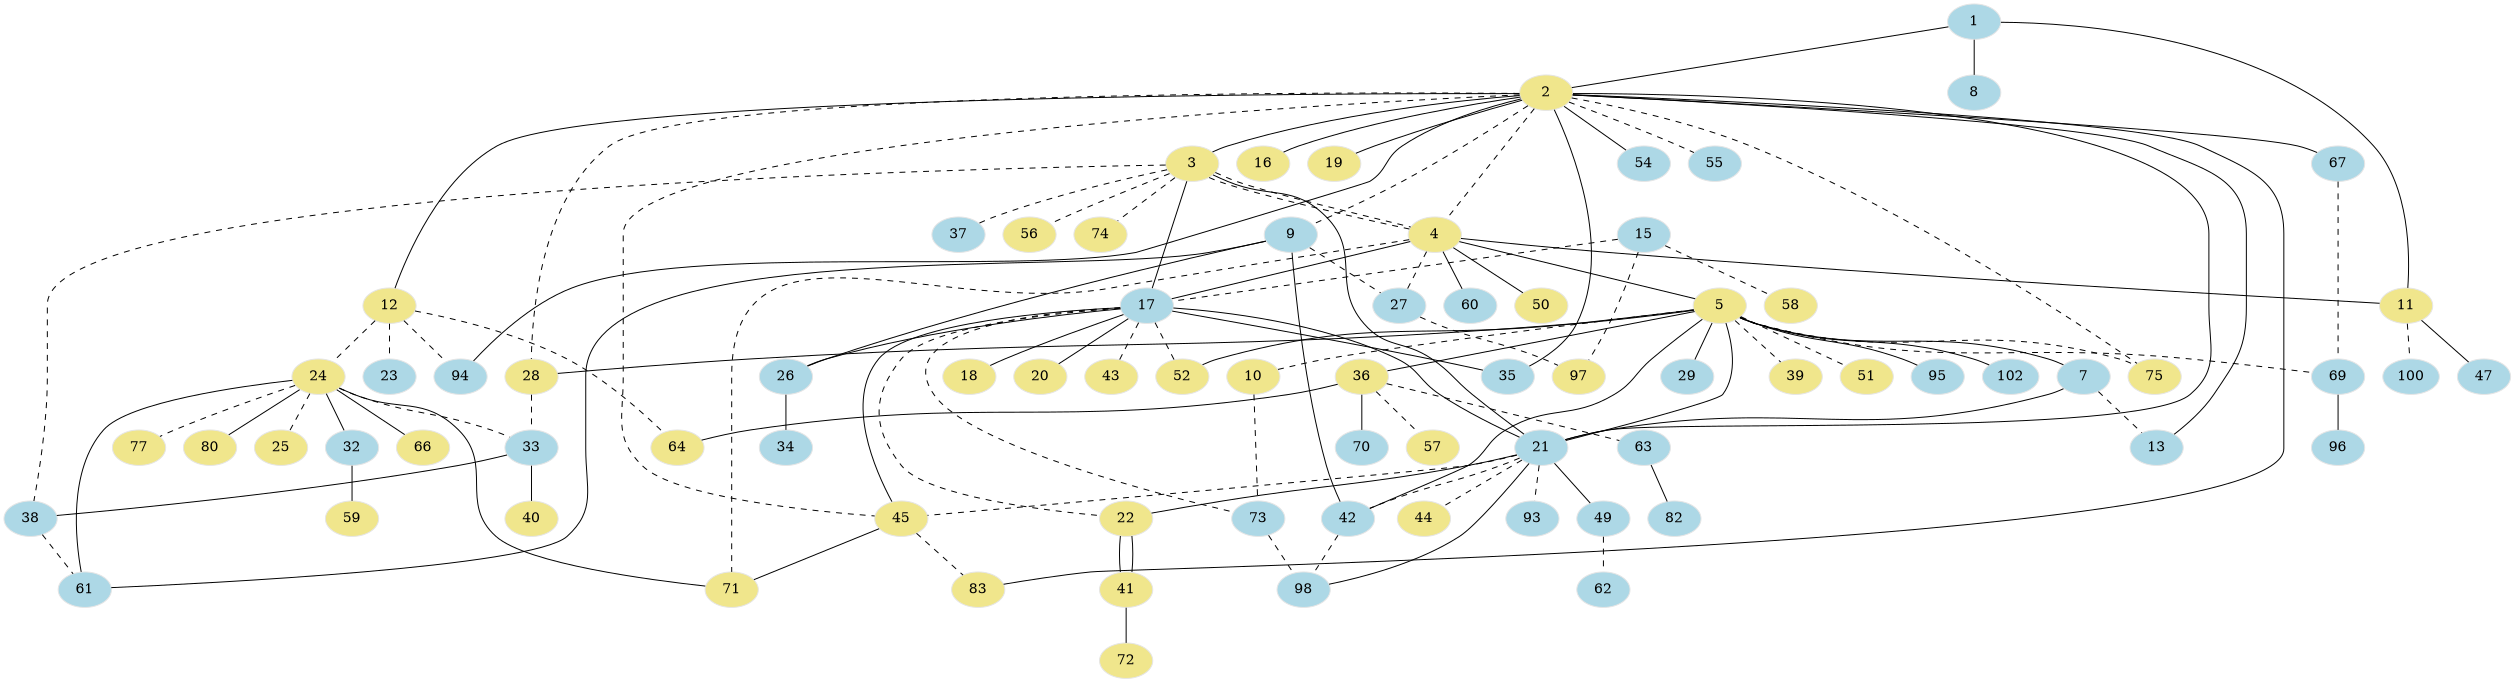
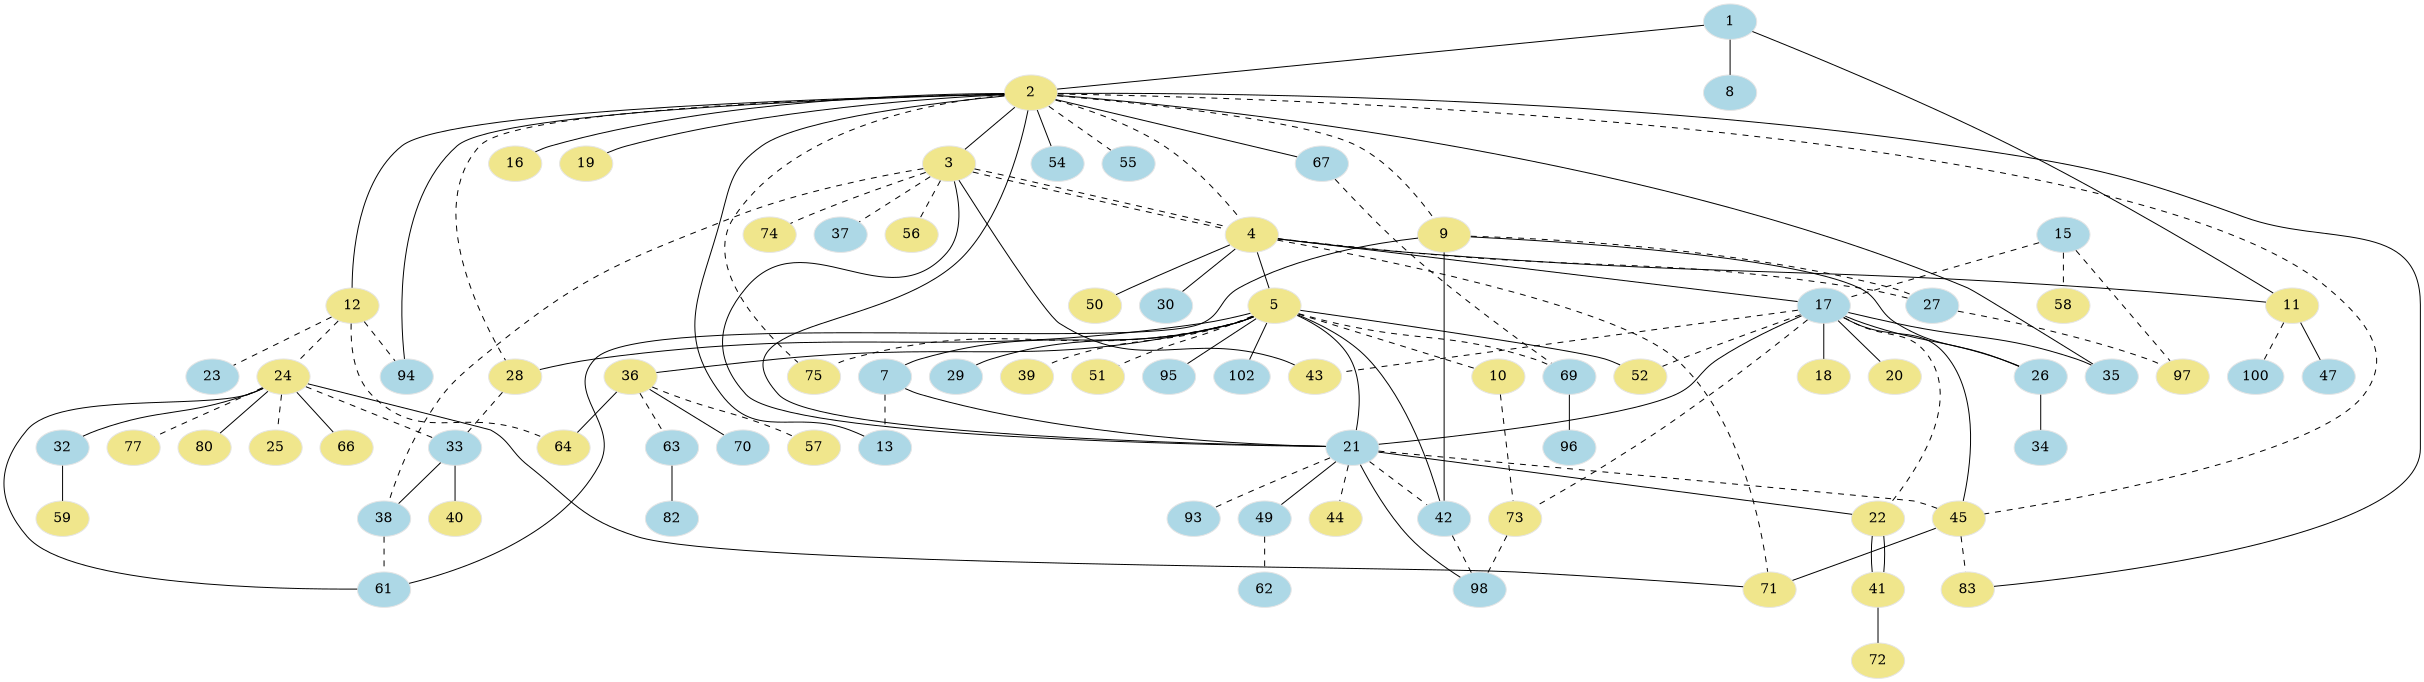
(1170, 235) -> (1062, 324)
(1291, 235) -> (1444, 235)
(1470, 306) -> (1166, 306)
(1258, 519) -> (1515, 519)
